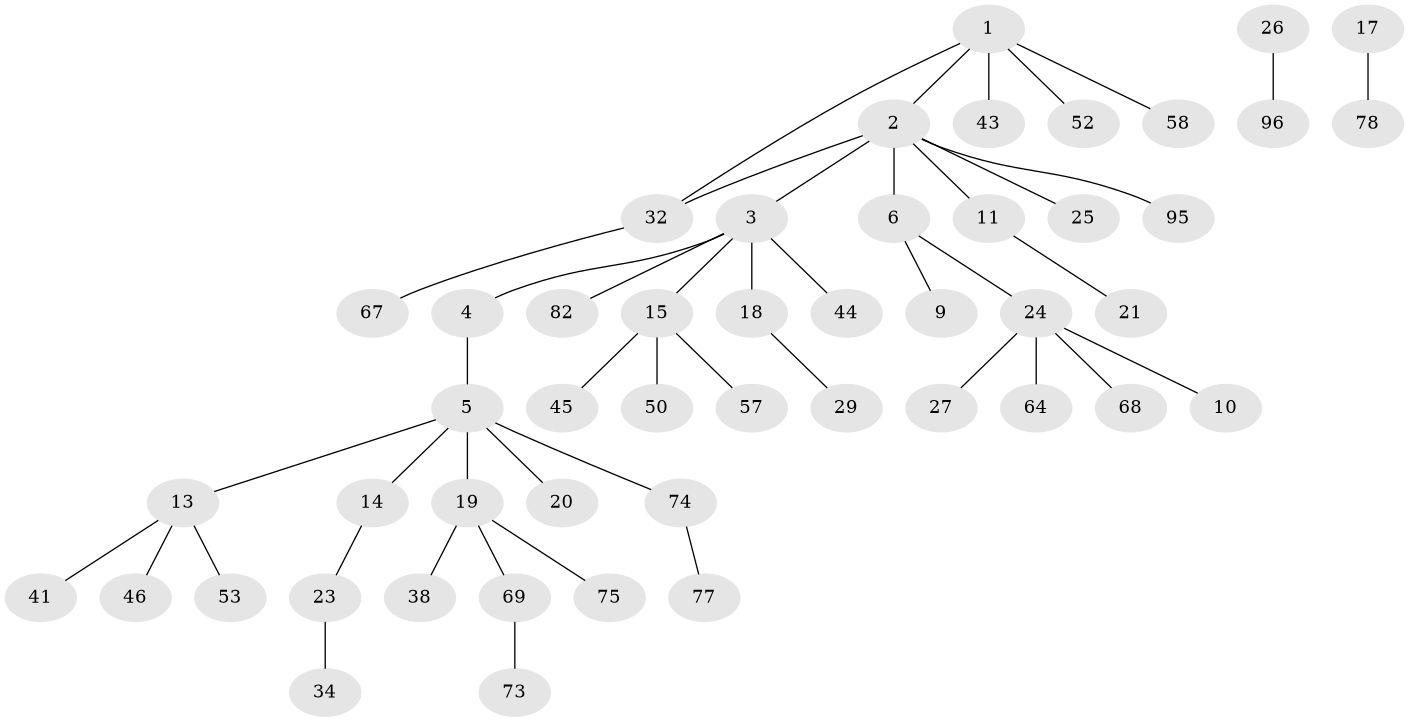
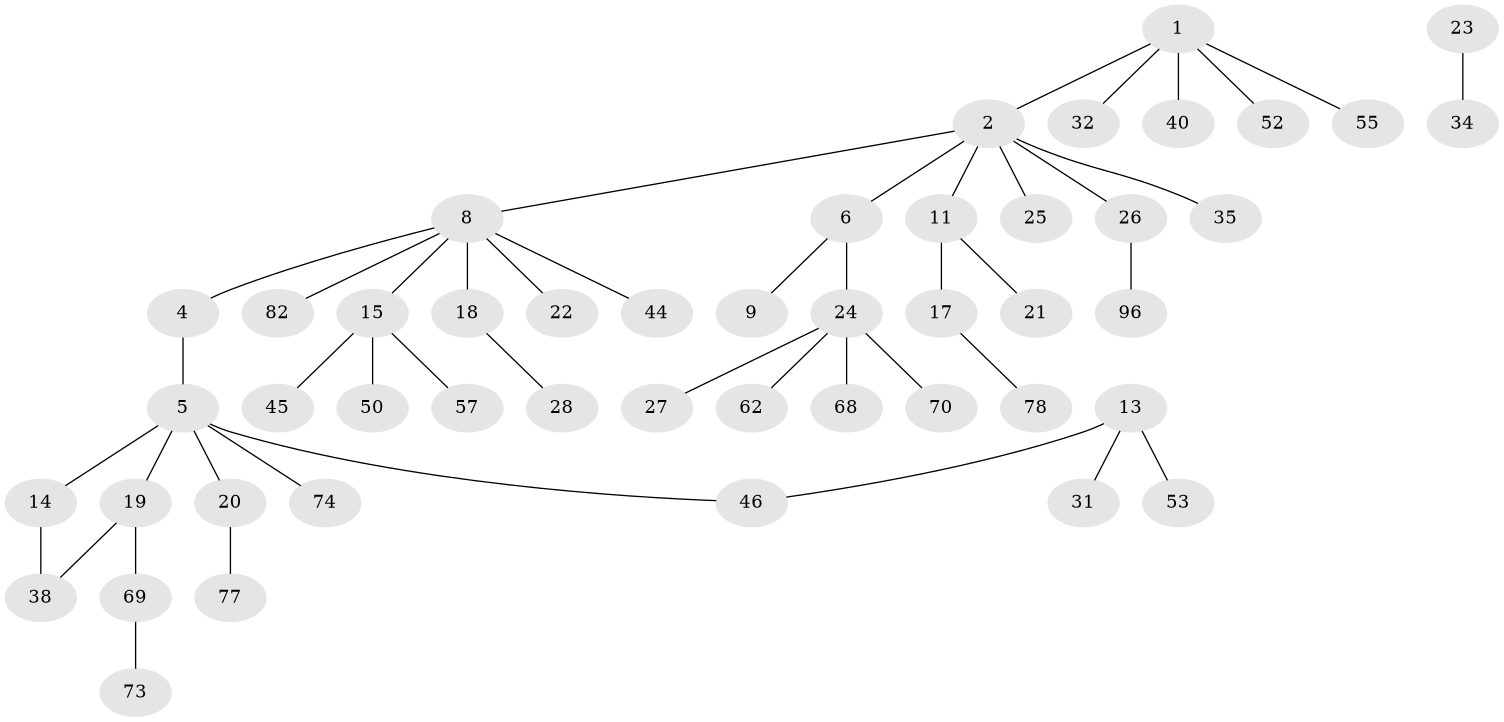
(989, 124) -> (1178, 124)
(1178, 124) -> (1368, 124)
(773, 168) -> (1060, 171)
(752, 219) -> (467, 219)
(1178, 219) -> (1226, 219)
none -> (941, 266)
(373, 313) -> none
none -> (562, 313)
(847, 408) -> (562, 408)
(1036, 408) -> (752, 408)
(1226, 408) -> (941, 408)
(325, 456) -> (460, 479)
(349, 550) -> (41, 550)
(693, 550) -> (230, 550)
(41, 598) -> (1084, 503)
(610, 598) -> none
